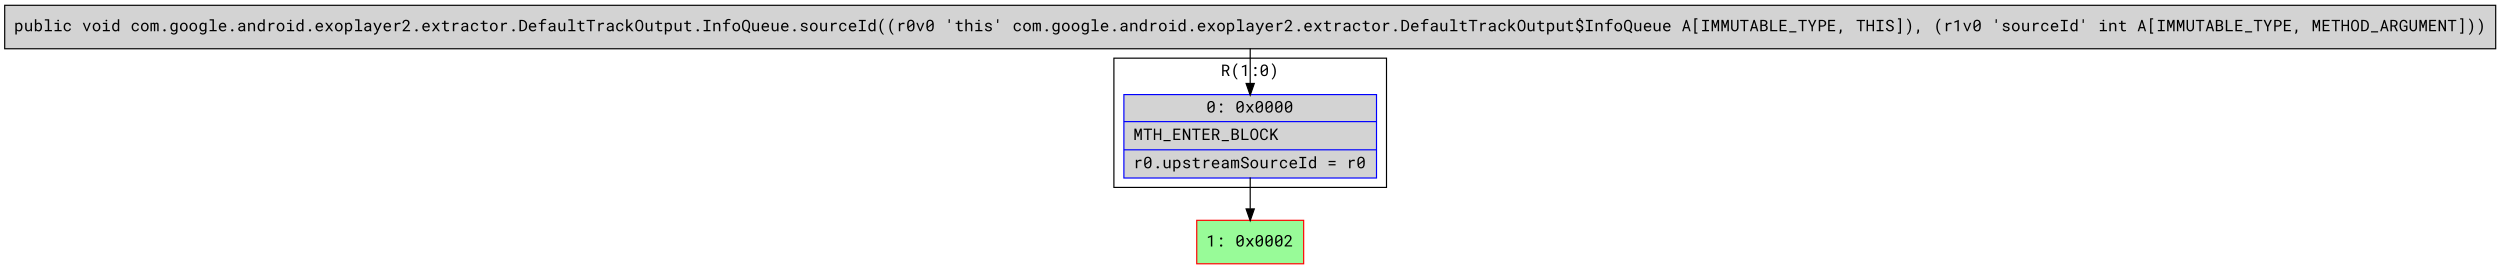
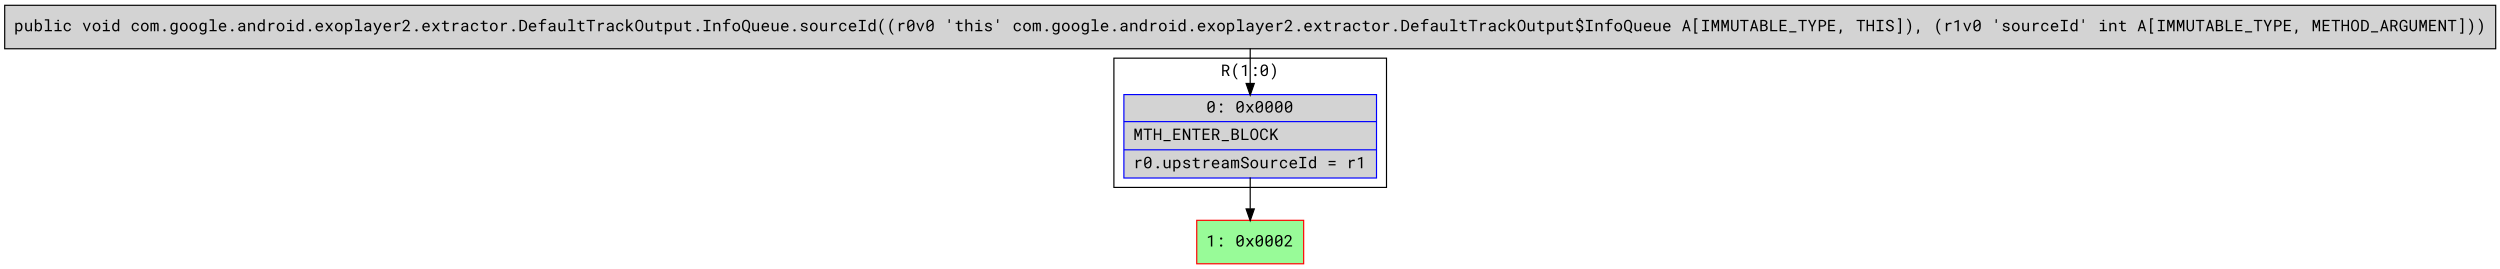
(1250, 163) -> (1250, 163)
